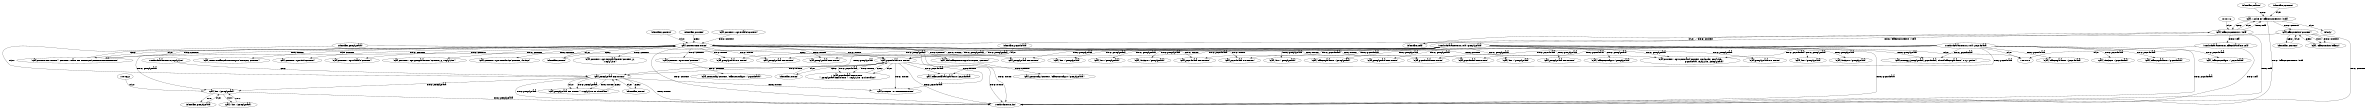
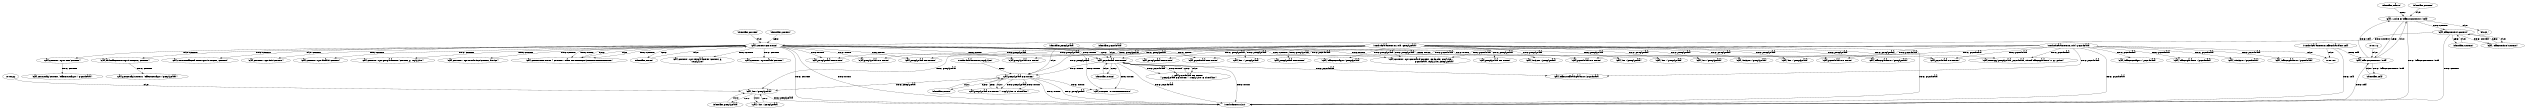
(2229, 38) -> (2348, 53)
(717, 39) -> (764, 52)
(2326, 46) -> (2503, 46)
(1861, 49) -> none
(696, 52) -> (190, 52)
